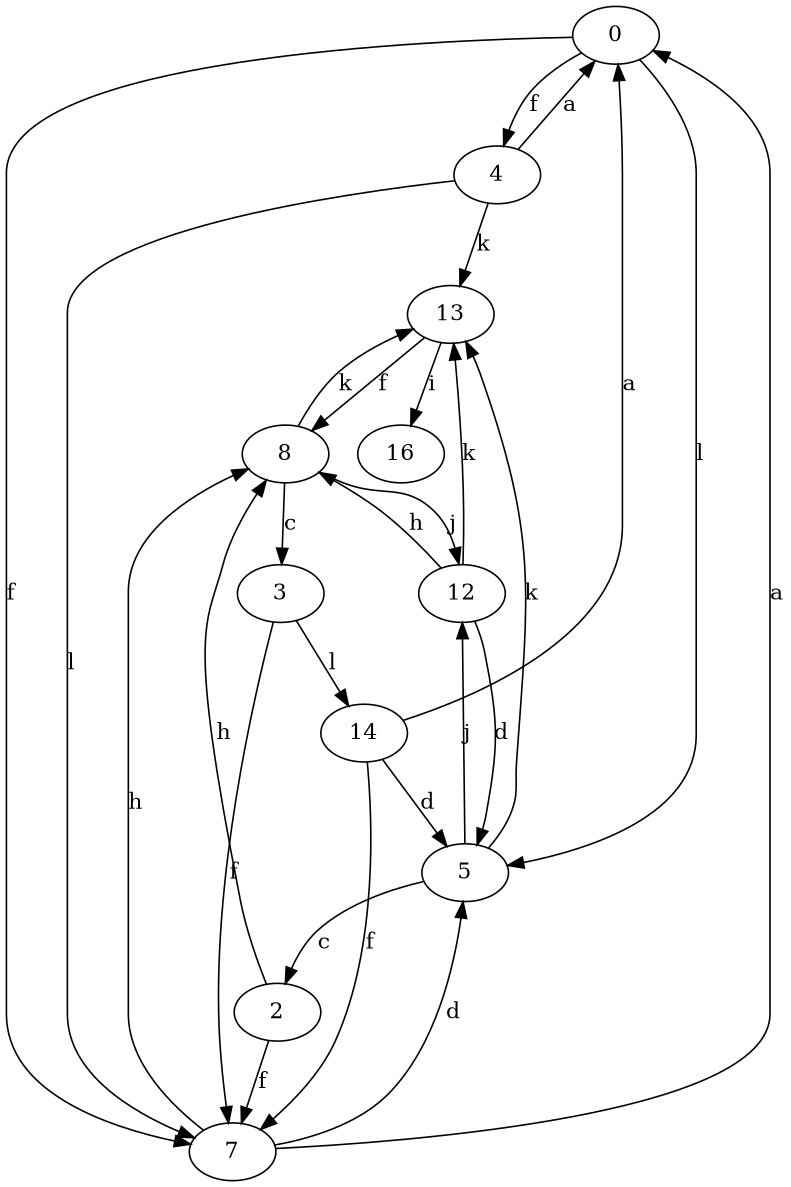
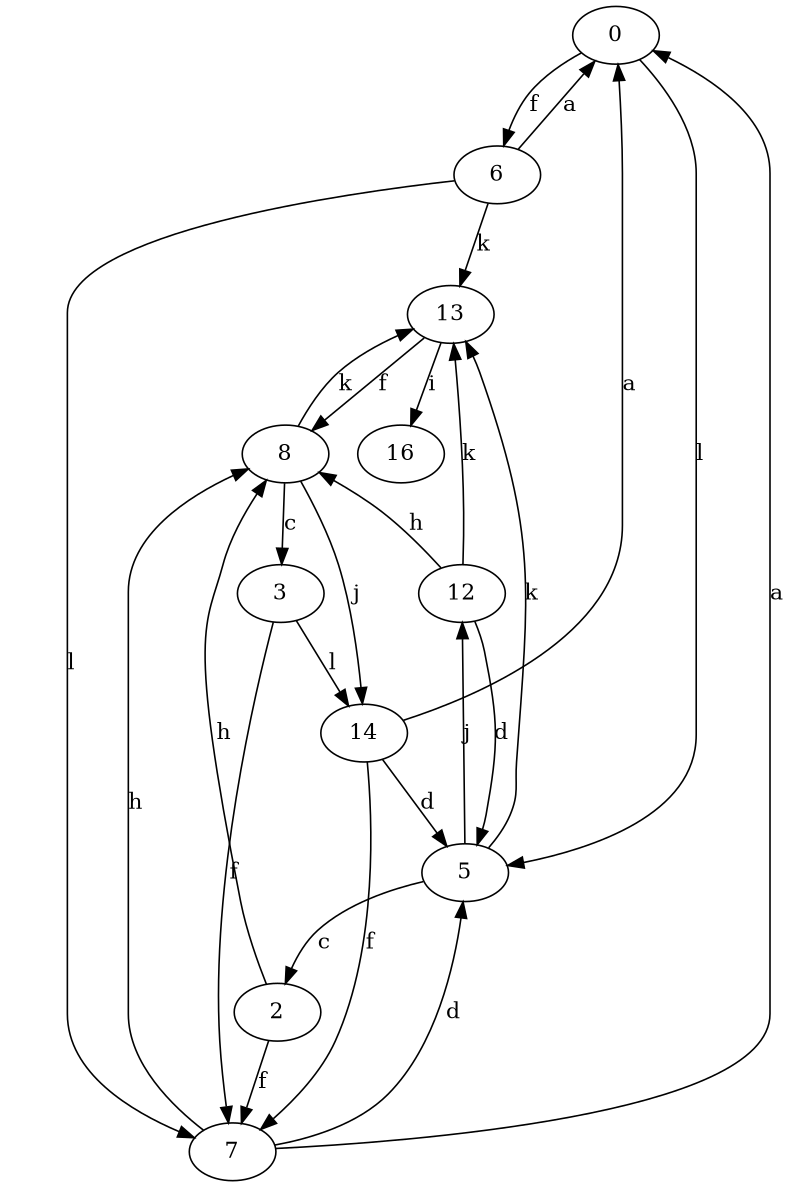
(497, 175) -> (497, 175)
(6, 404) -> none
(399, 493) -> (343, 581)
